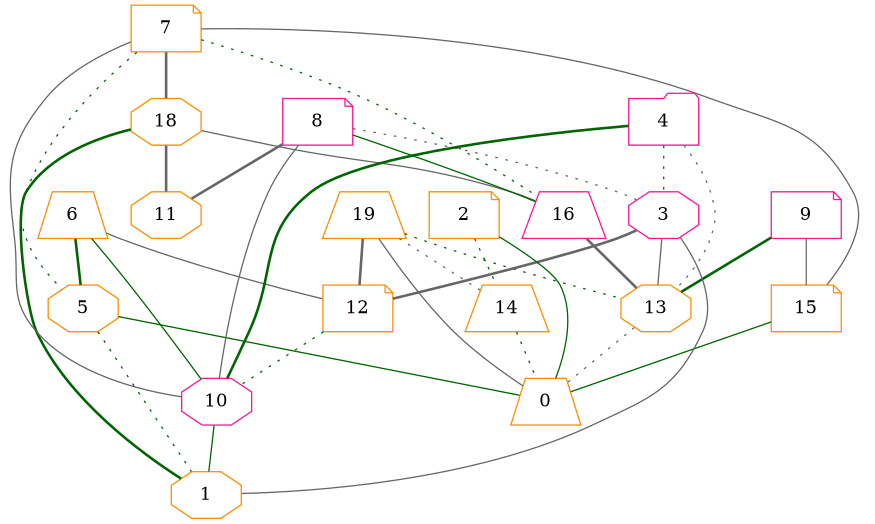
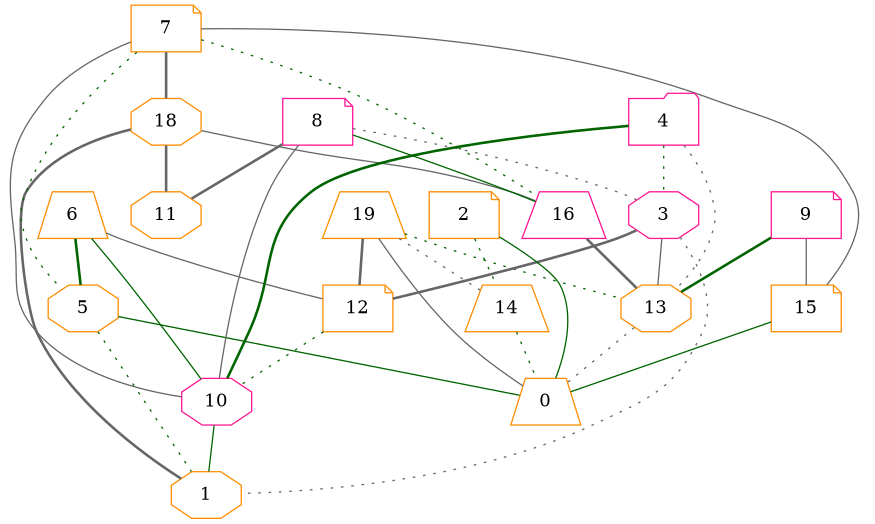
(29, 304) -> (29, 304)
(542, 445) -> (542, 445)
